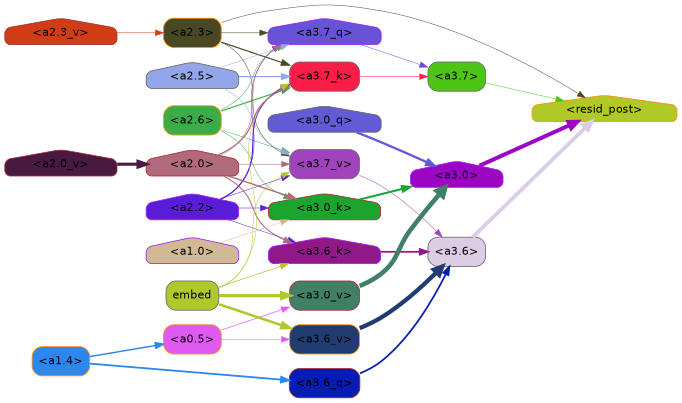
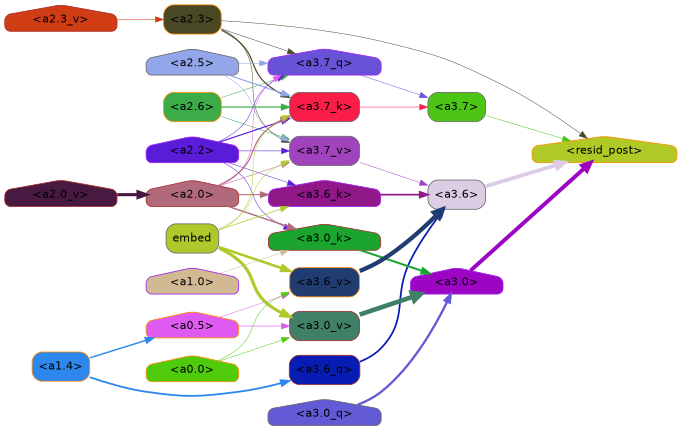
(253, 105) -> (252, 139)
(255, 170) -> none
(192, 339) -> (192, 326)
none -> (192, 370)
